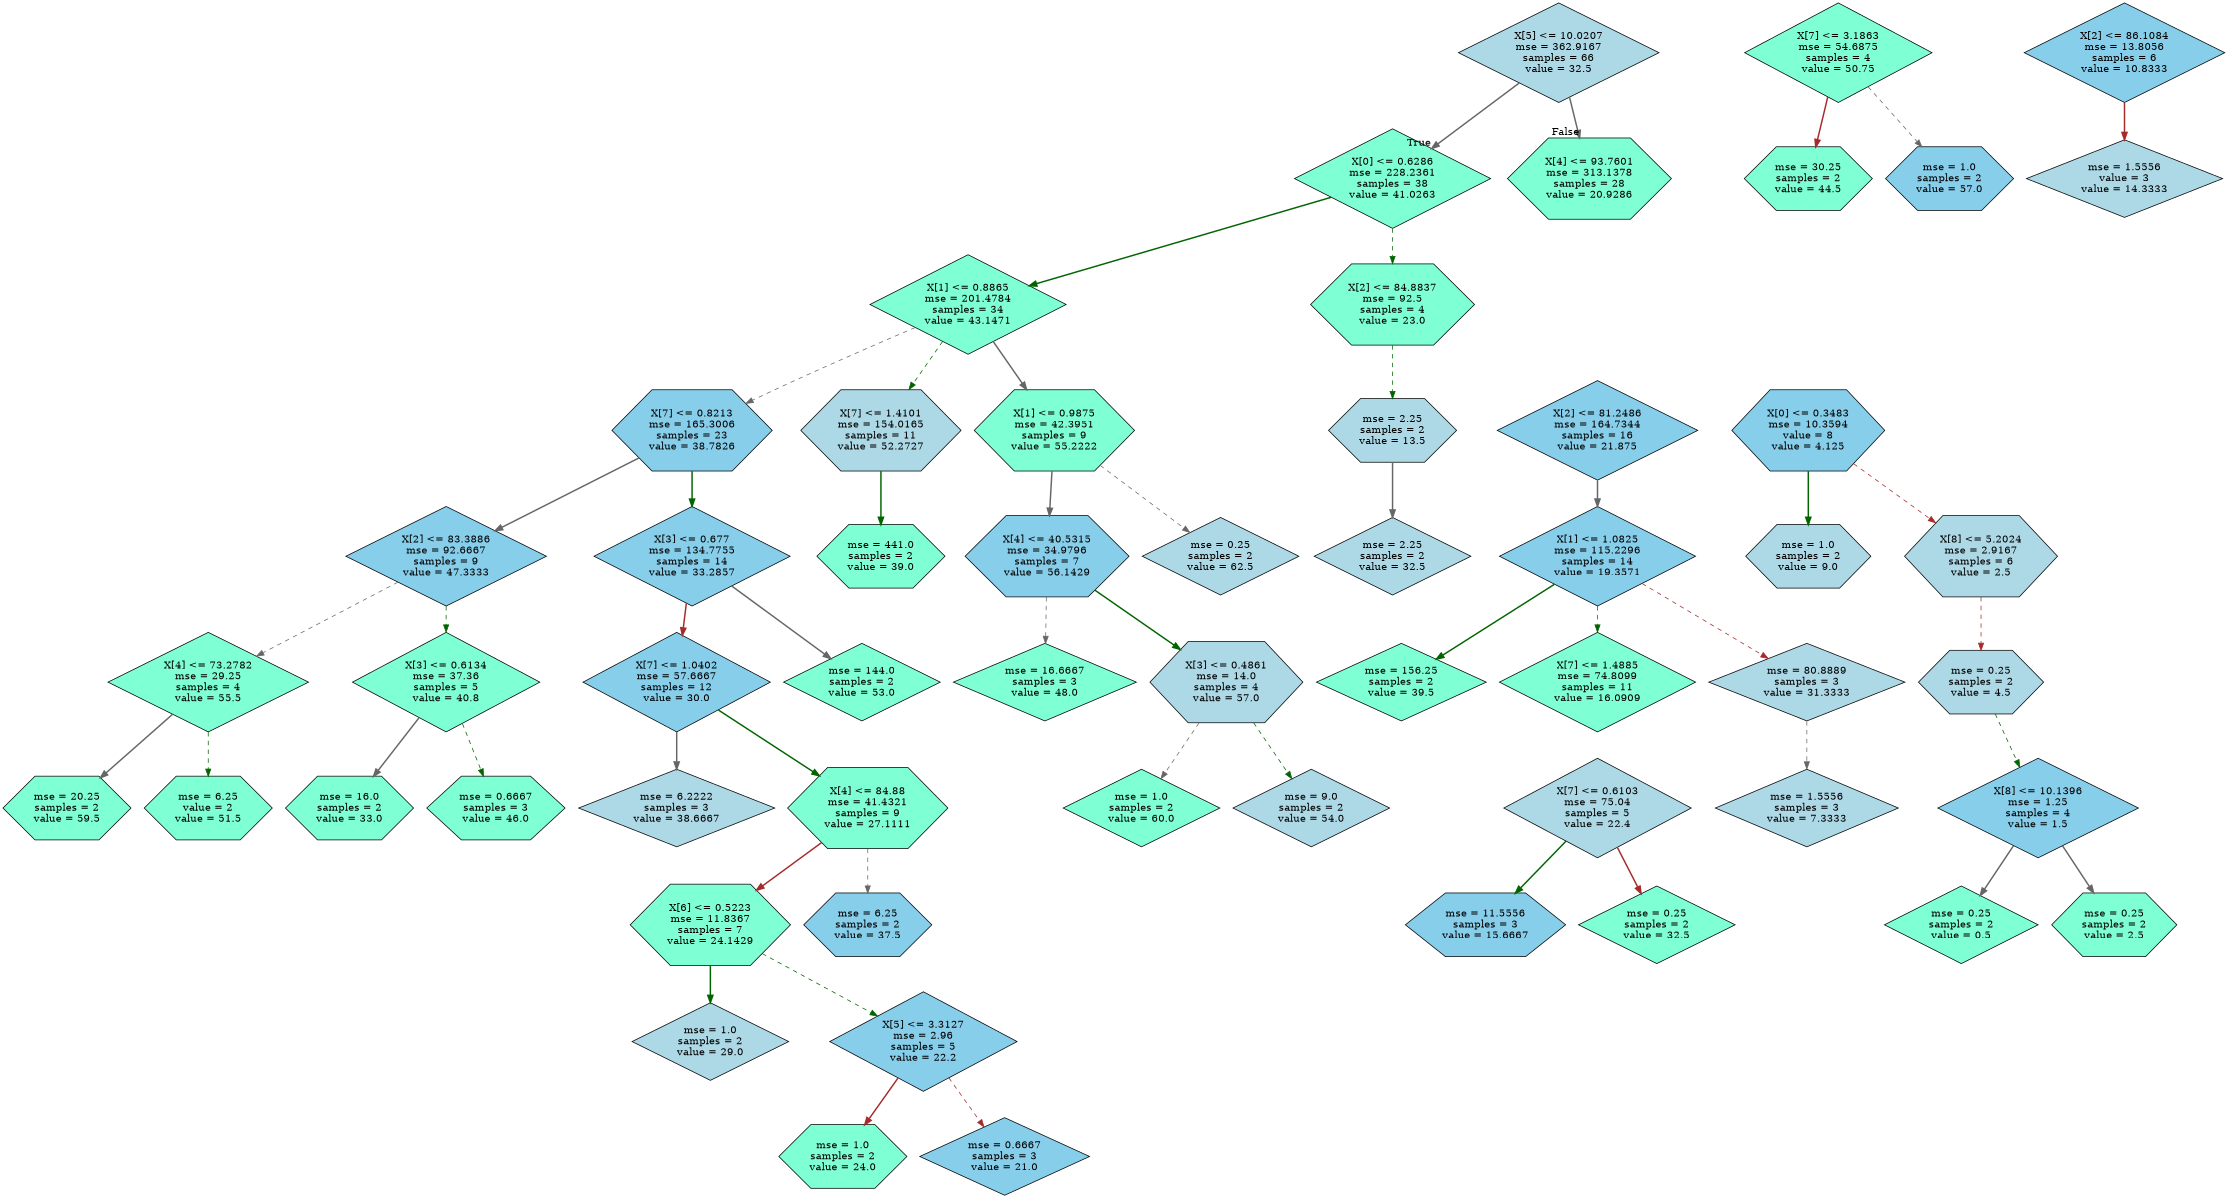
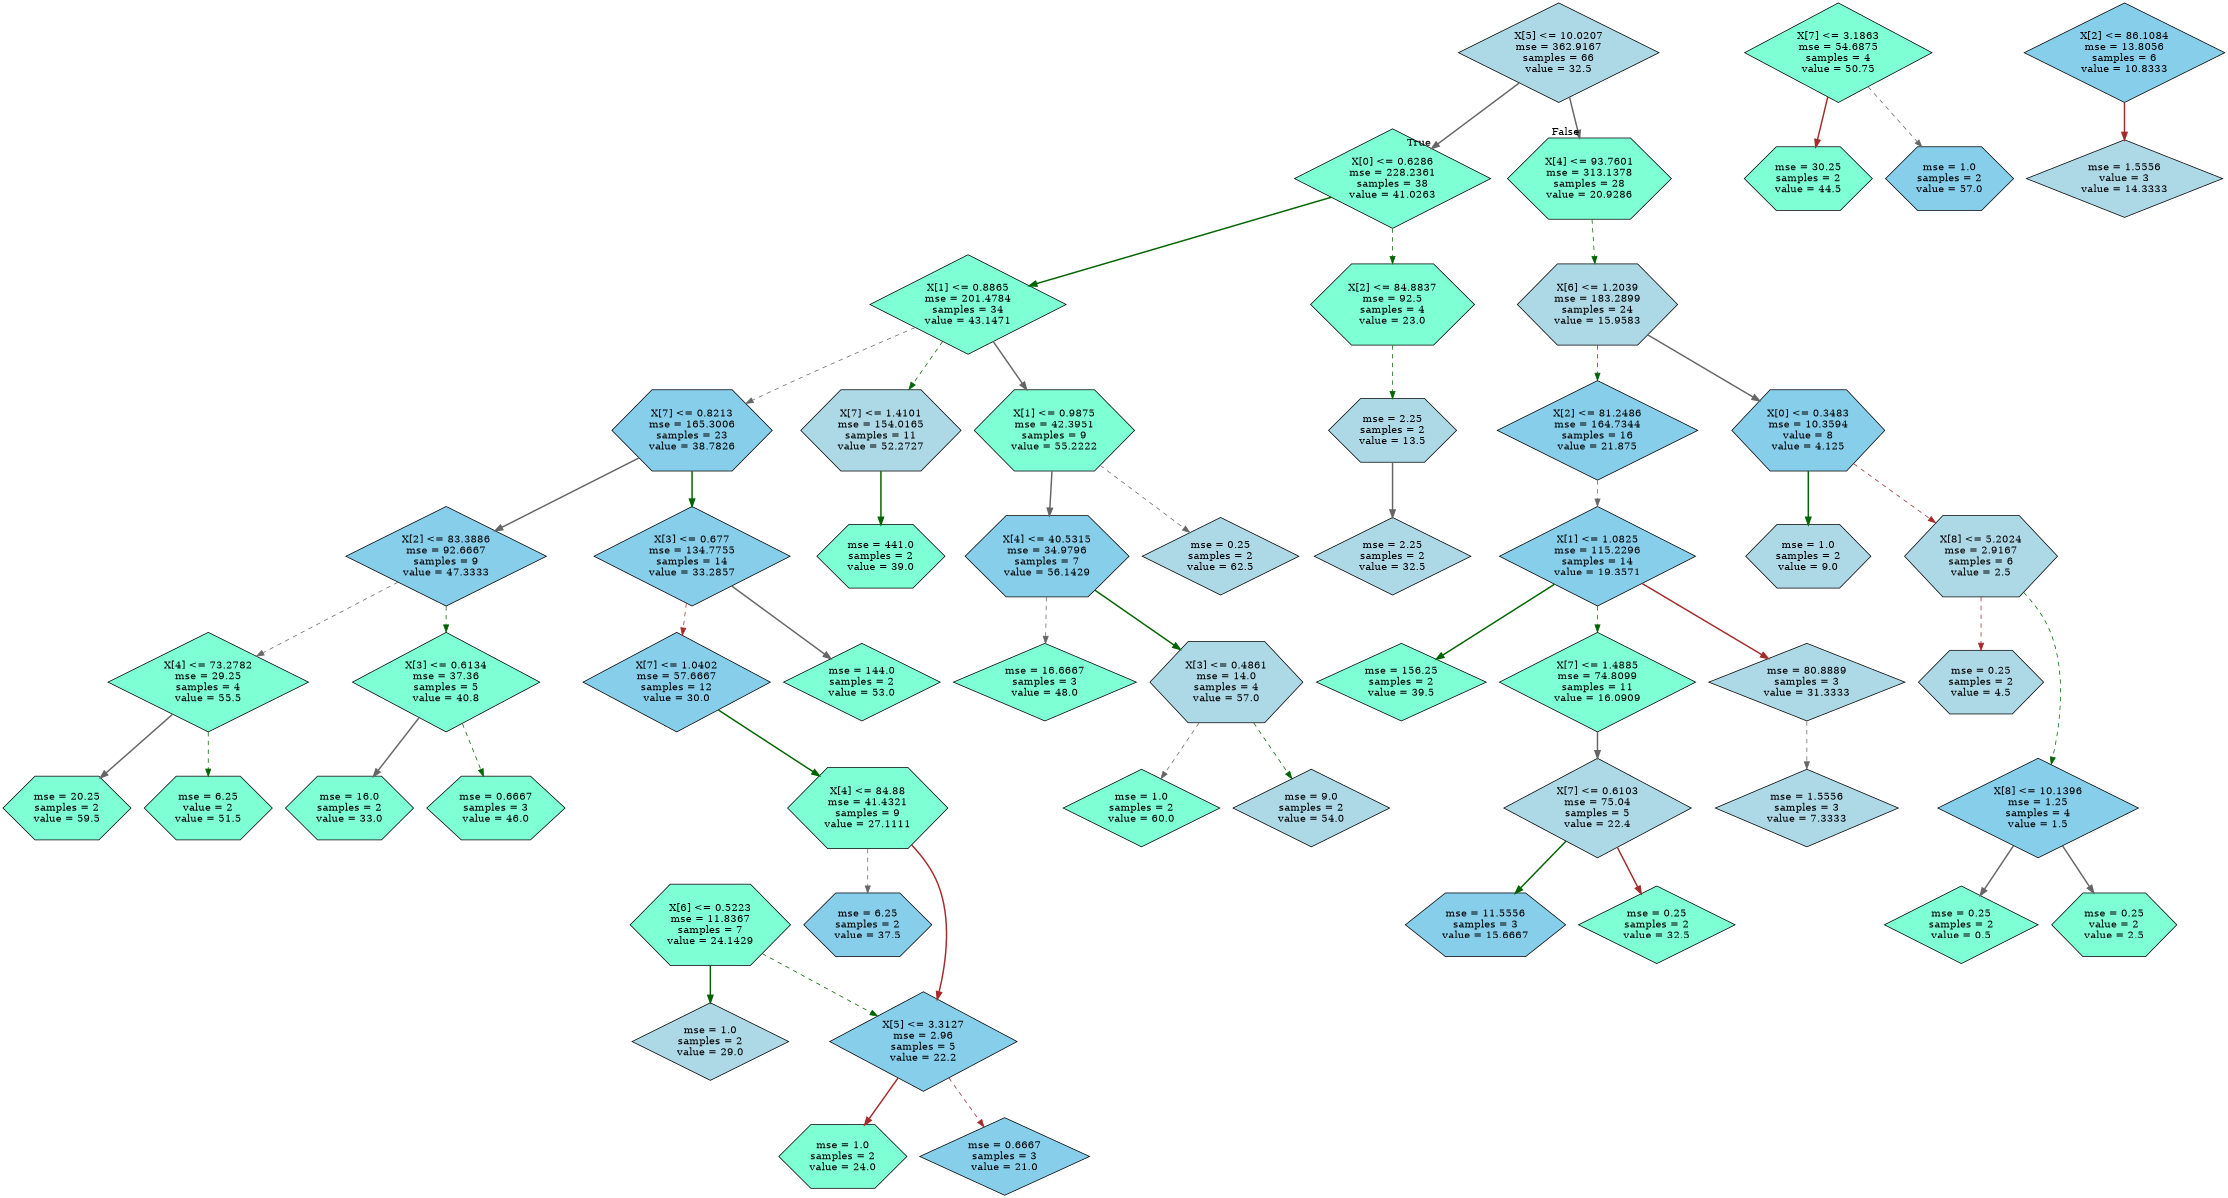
none -> (1597, 304)
(1597, 490) -> (1597, 490)
(685, 616) -> (685, 616)
(1702, 619) -> (1702, 619)
(2006, 737) -> (2059, 670)
none -> (1597, 741)
(677, 808) -> none
(792, 864) -> (945, 914)
(2114, 925) -> (2114, 925)
